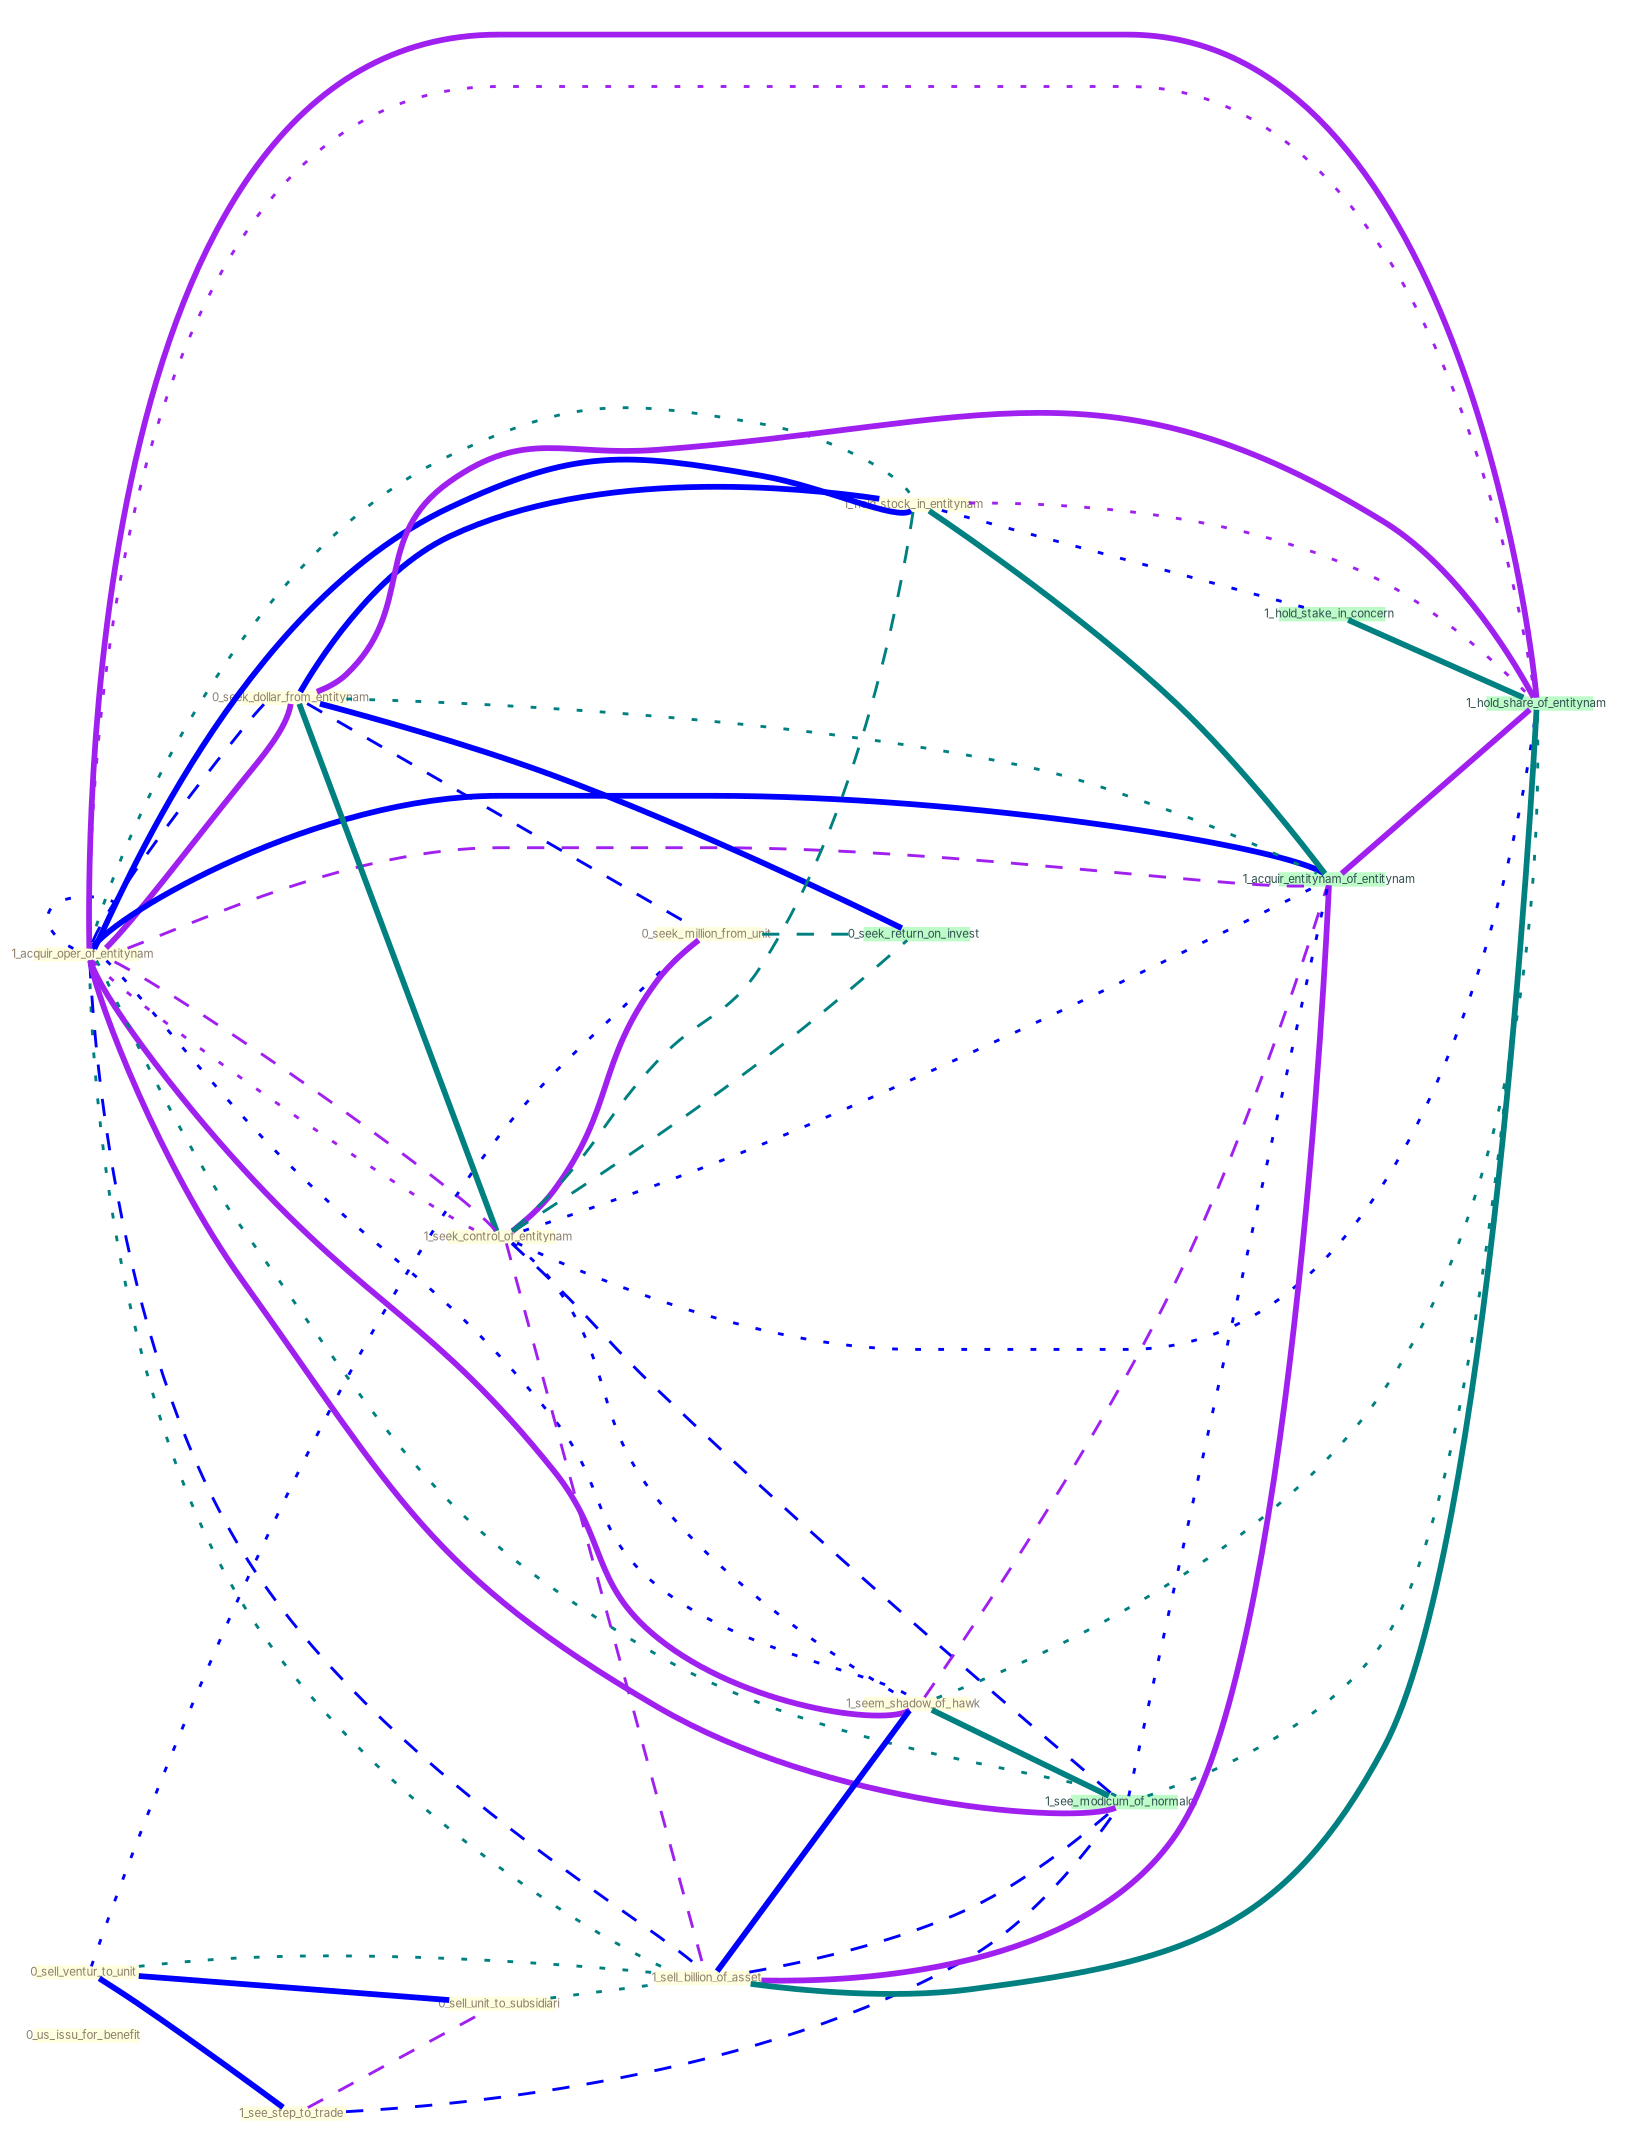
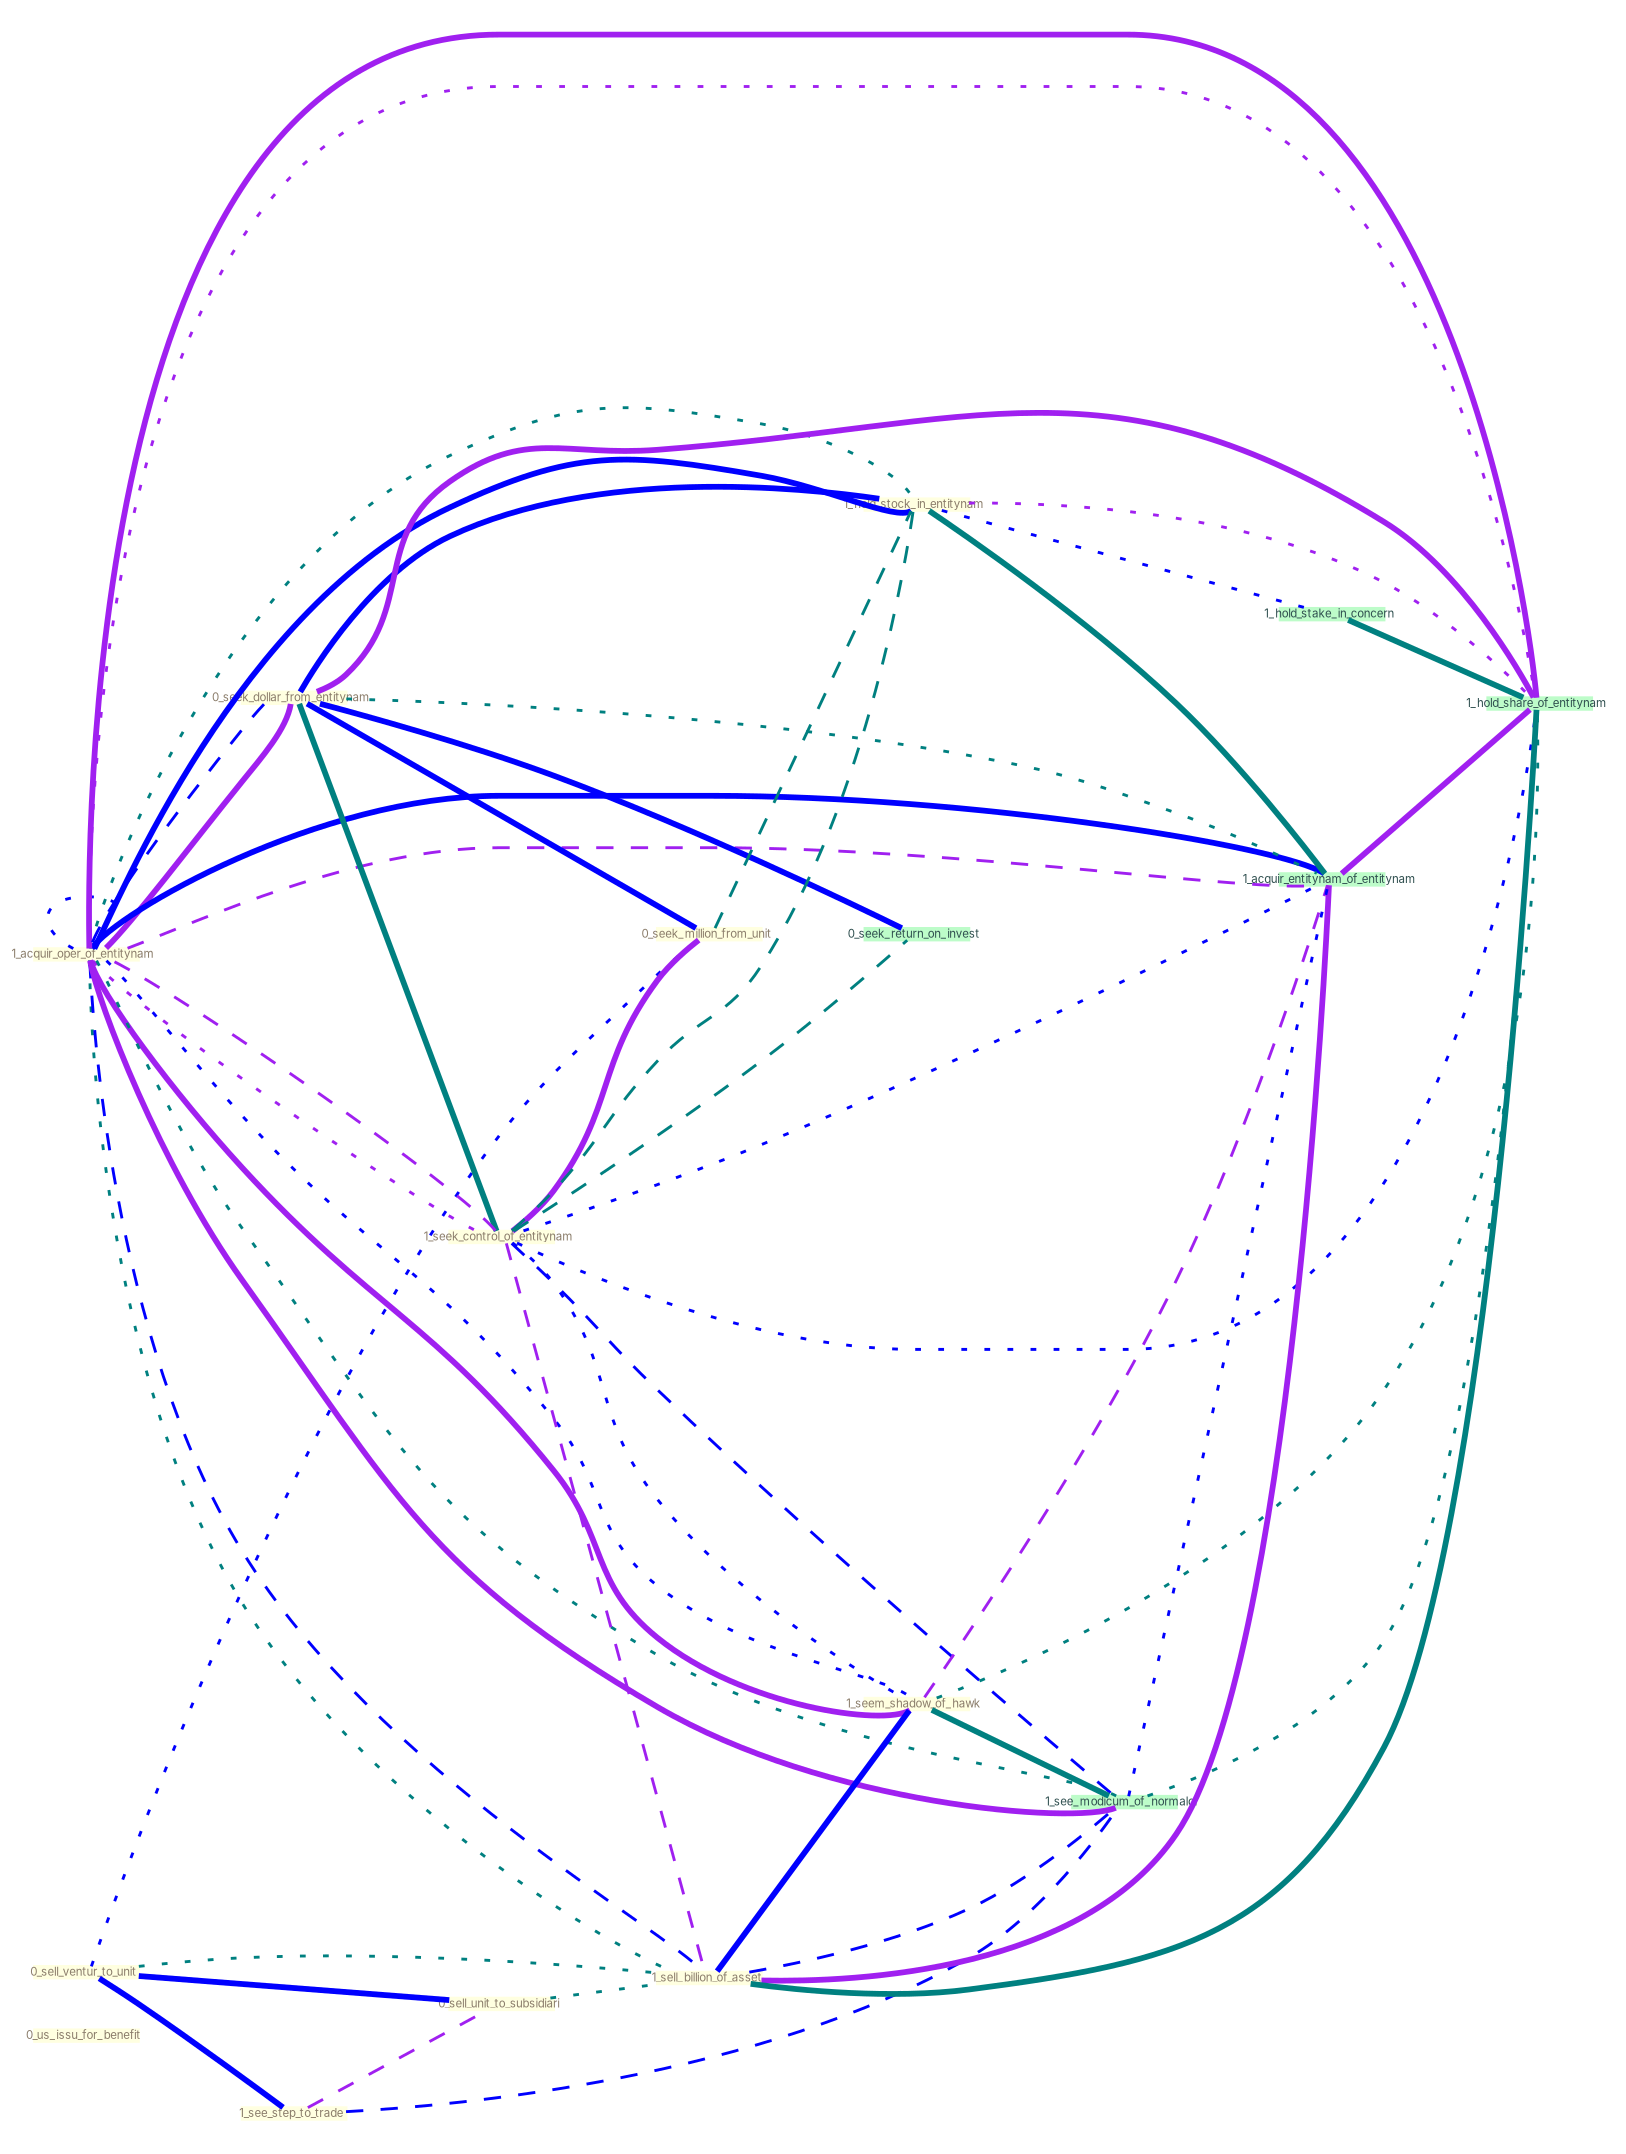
(502, 816) -> (502, 816)
(813, 934) -> (818, 709)
